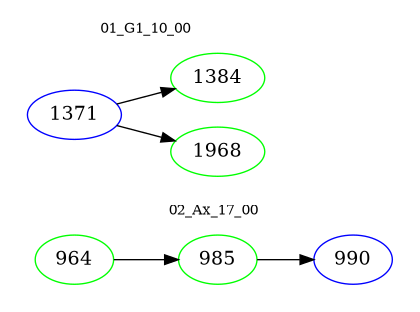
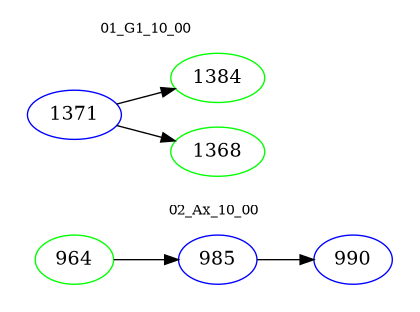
(218, 152) -> (218, 152)
(214, 211) -> (214, 211)
(218, 260) -> (218, 260)
